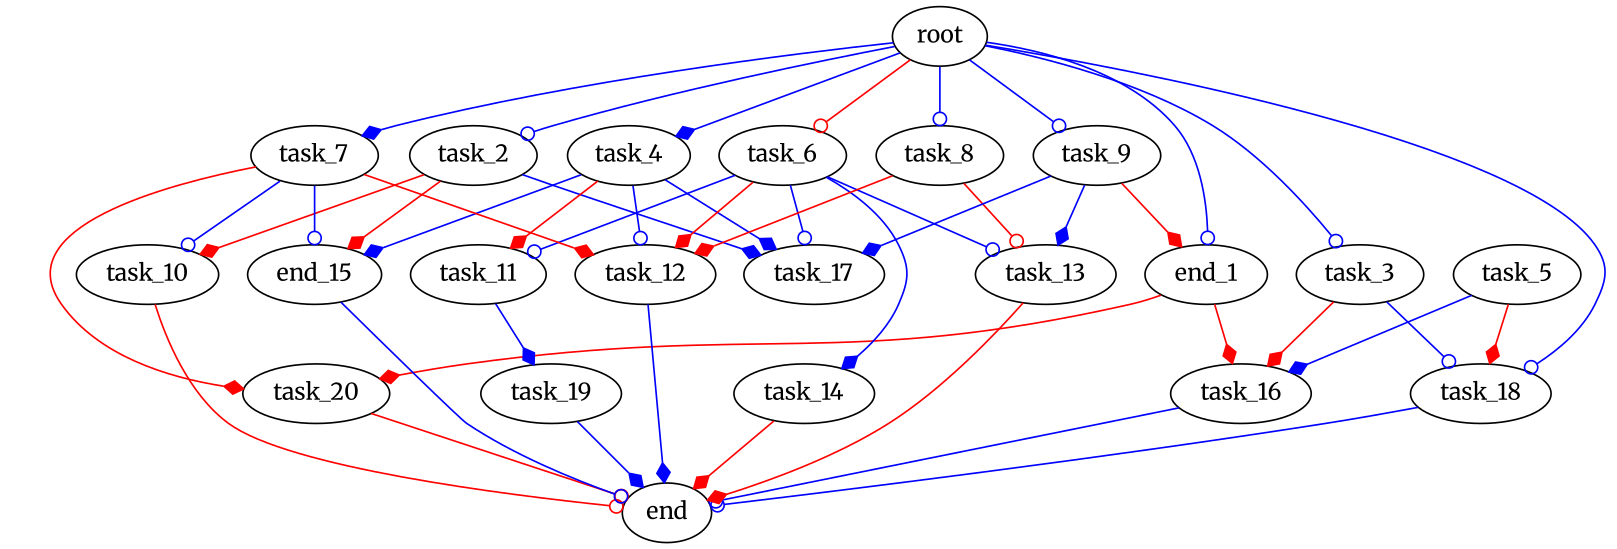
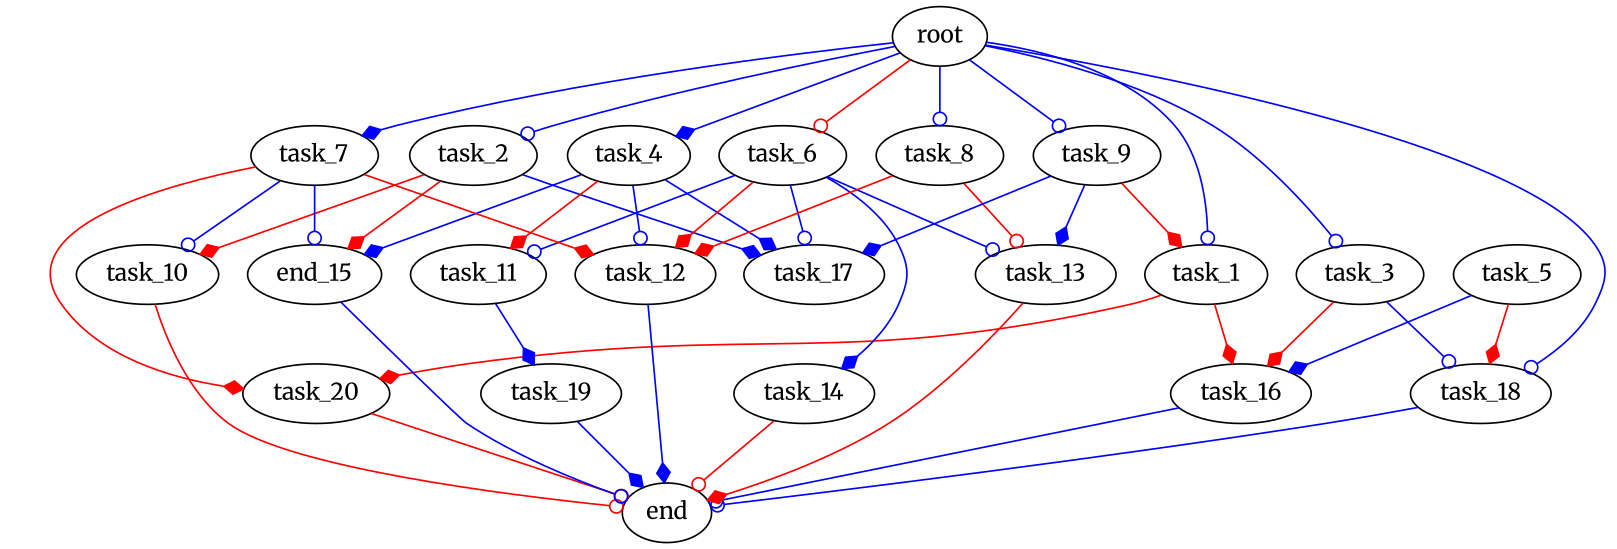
(1206, 275) -> (1206, 275)
(739, 451) -> (739, 451)
